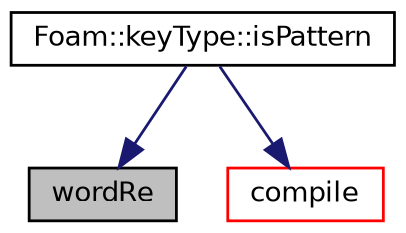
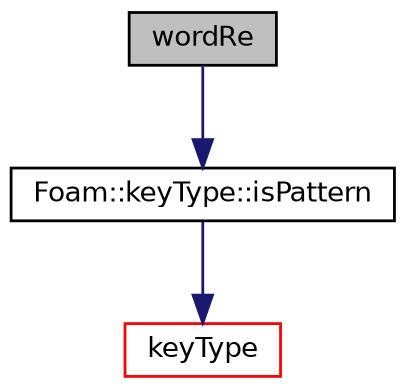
(160, 105) -> (203, 103)
(306, 194) -> (203, 350)
